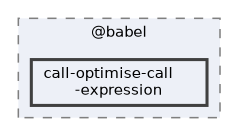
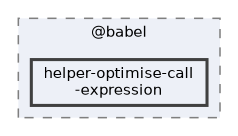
(119, 82) -> (119, 82)
